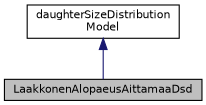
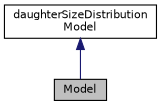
(103, 90) -> (80, 90)
